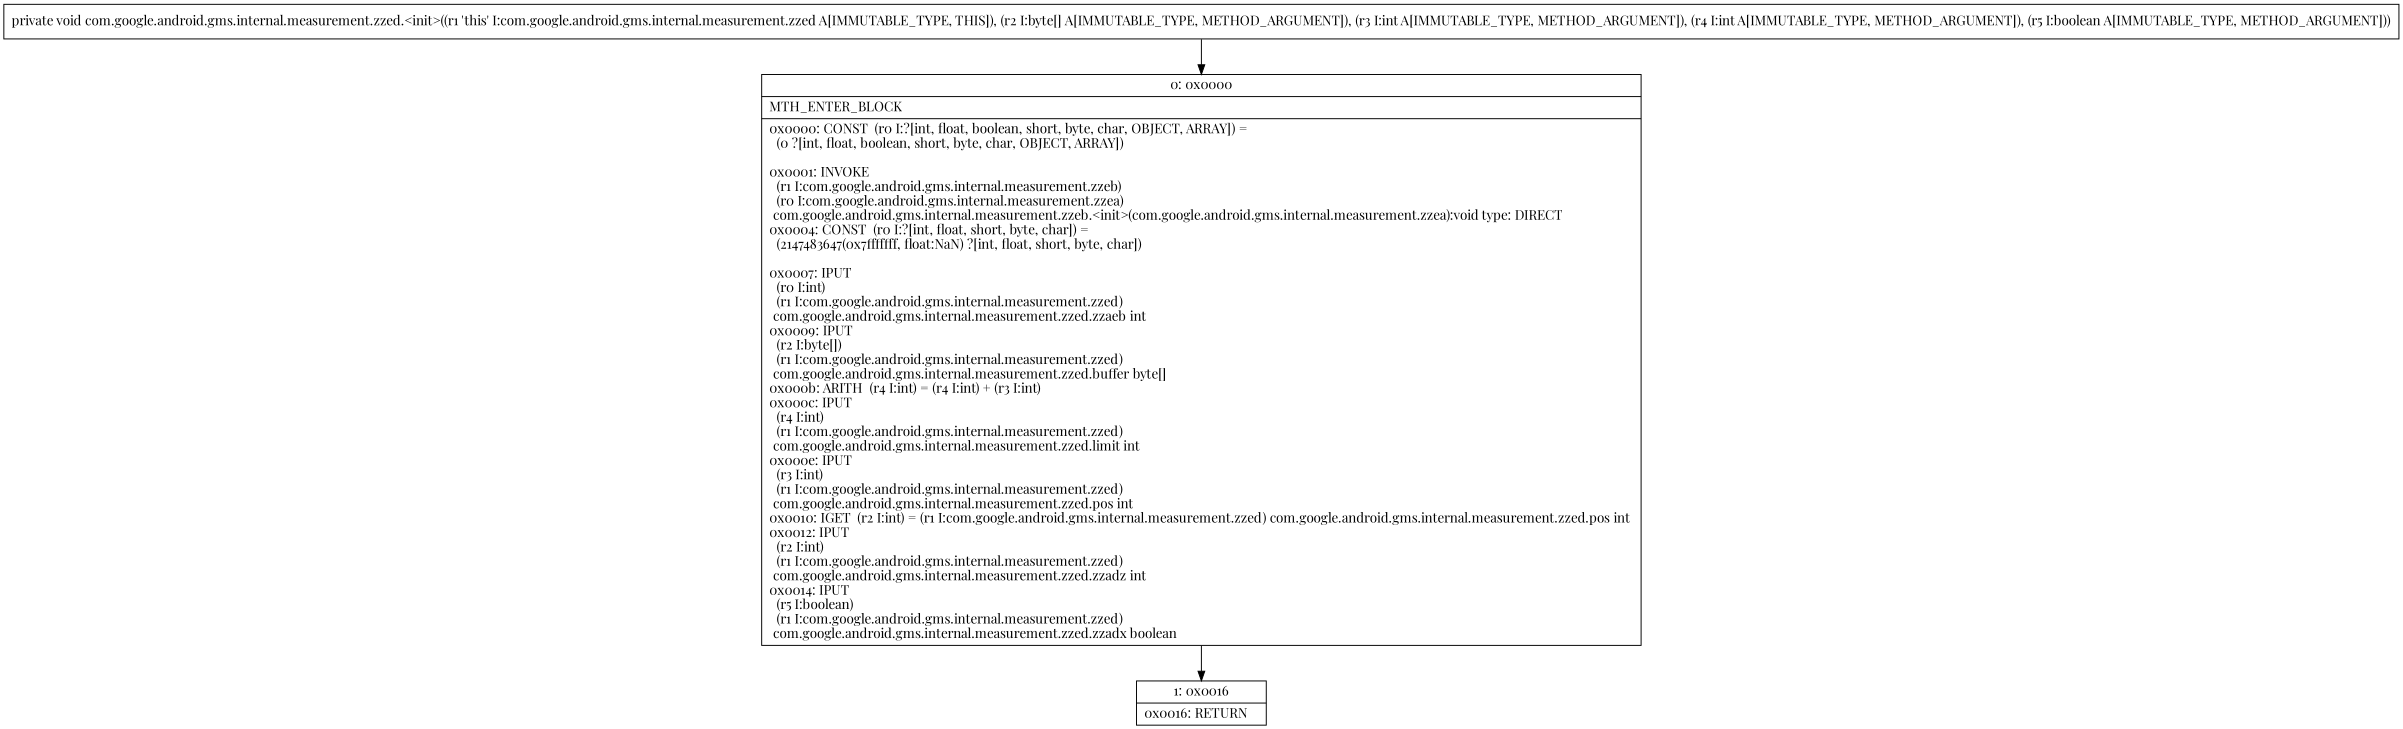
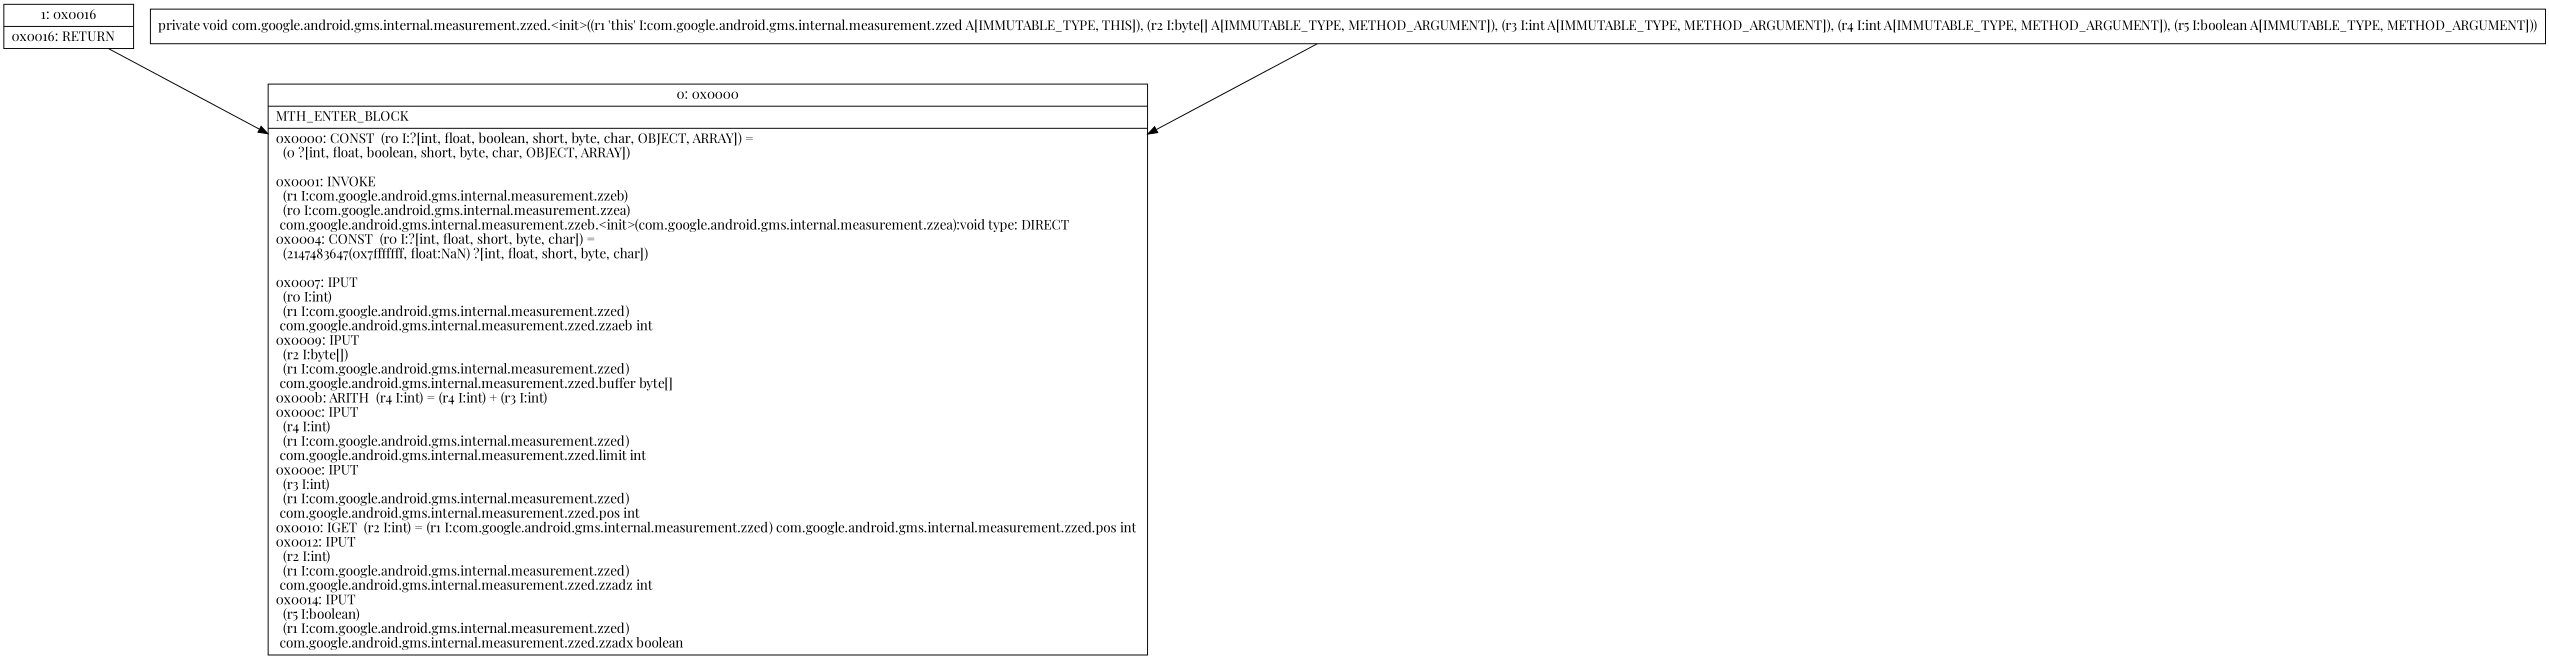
(1201, 658) -> (184, 89)
